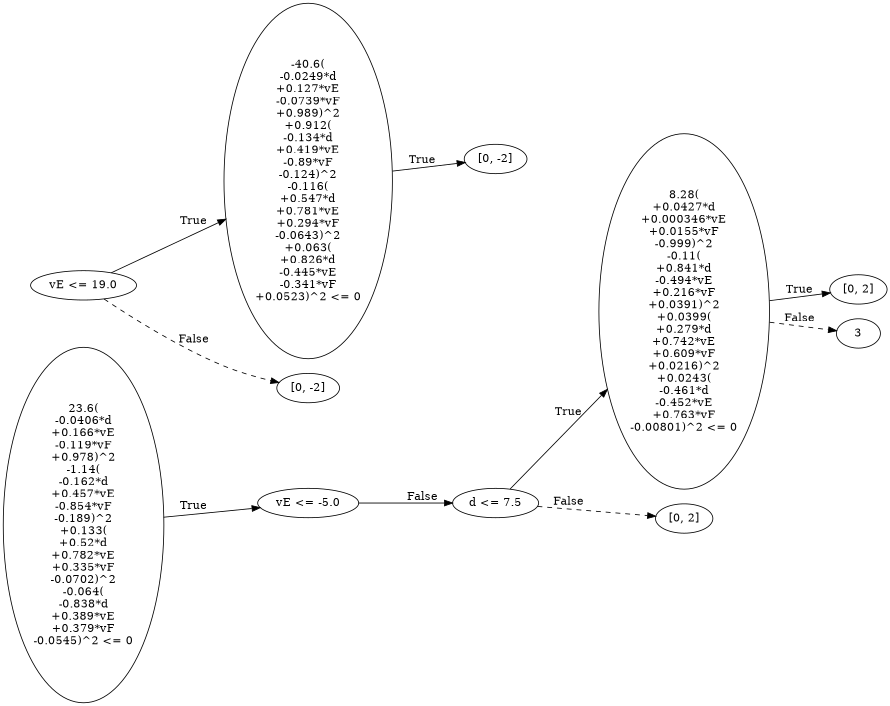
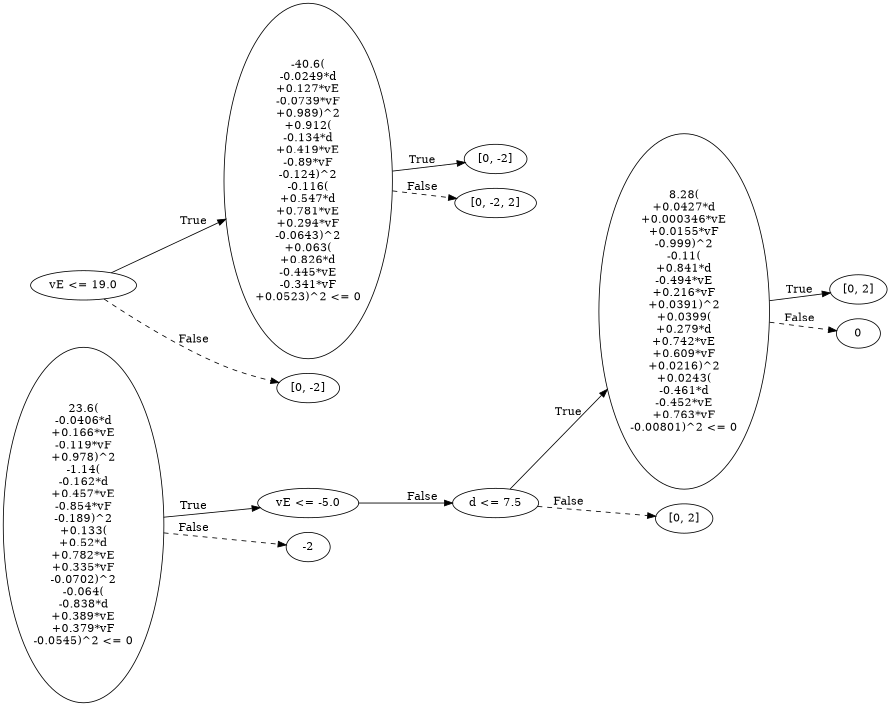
none -> (496, 203)
(858, 333) -> (858, 333)
none -> (308, 547)
